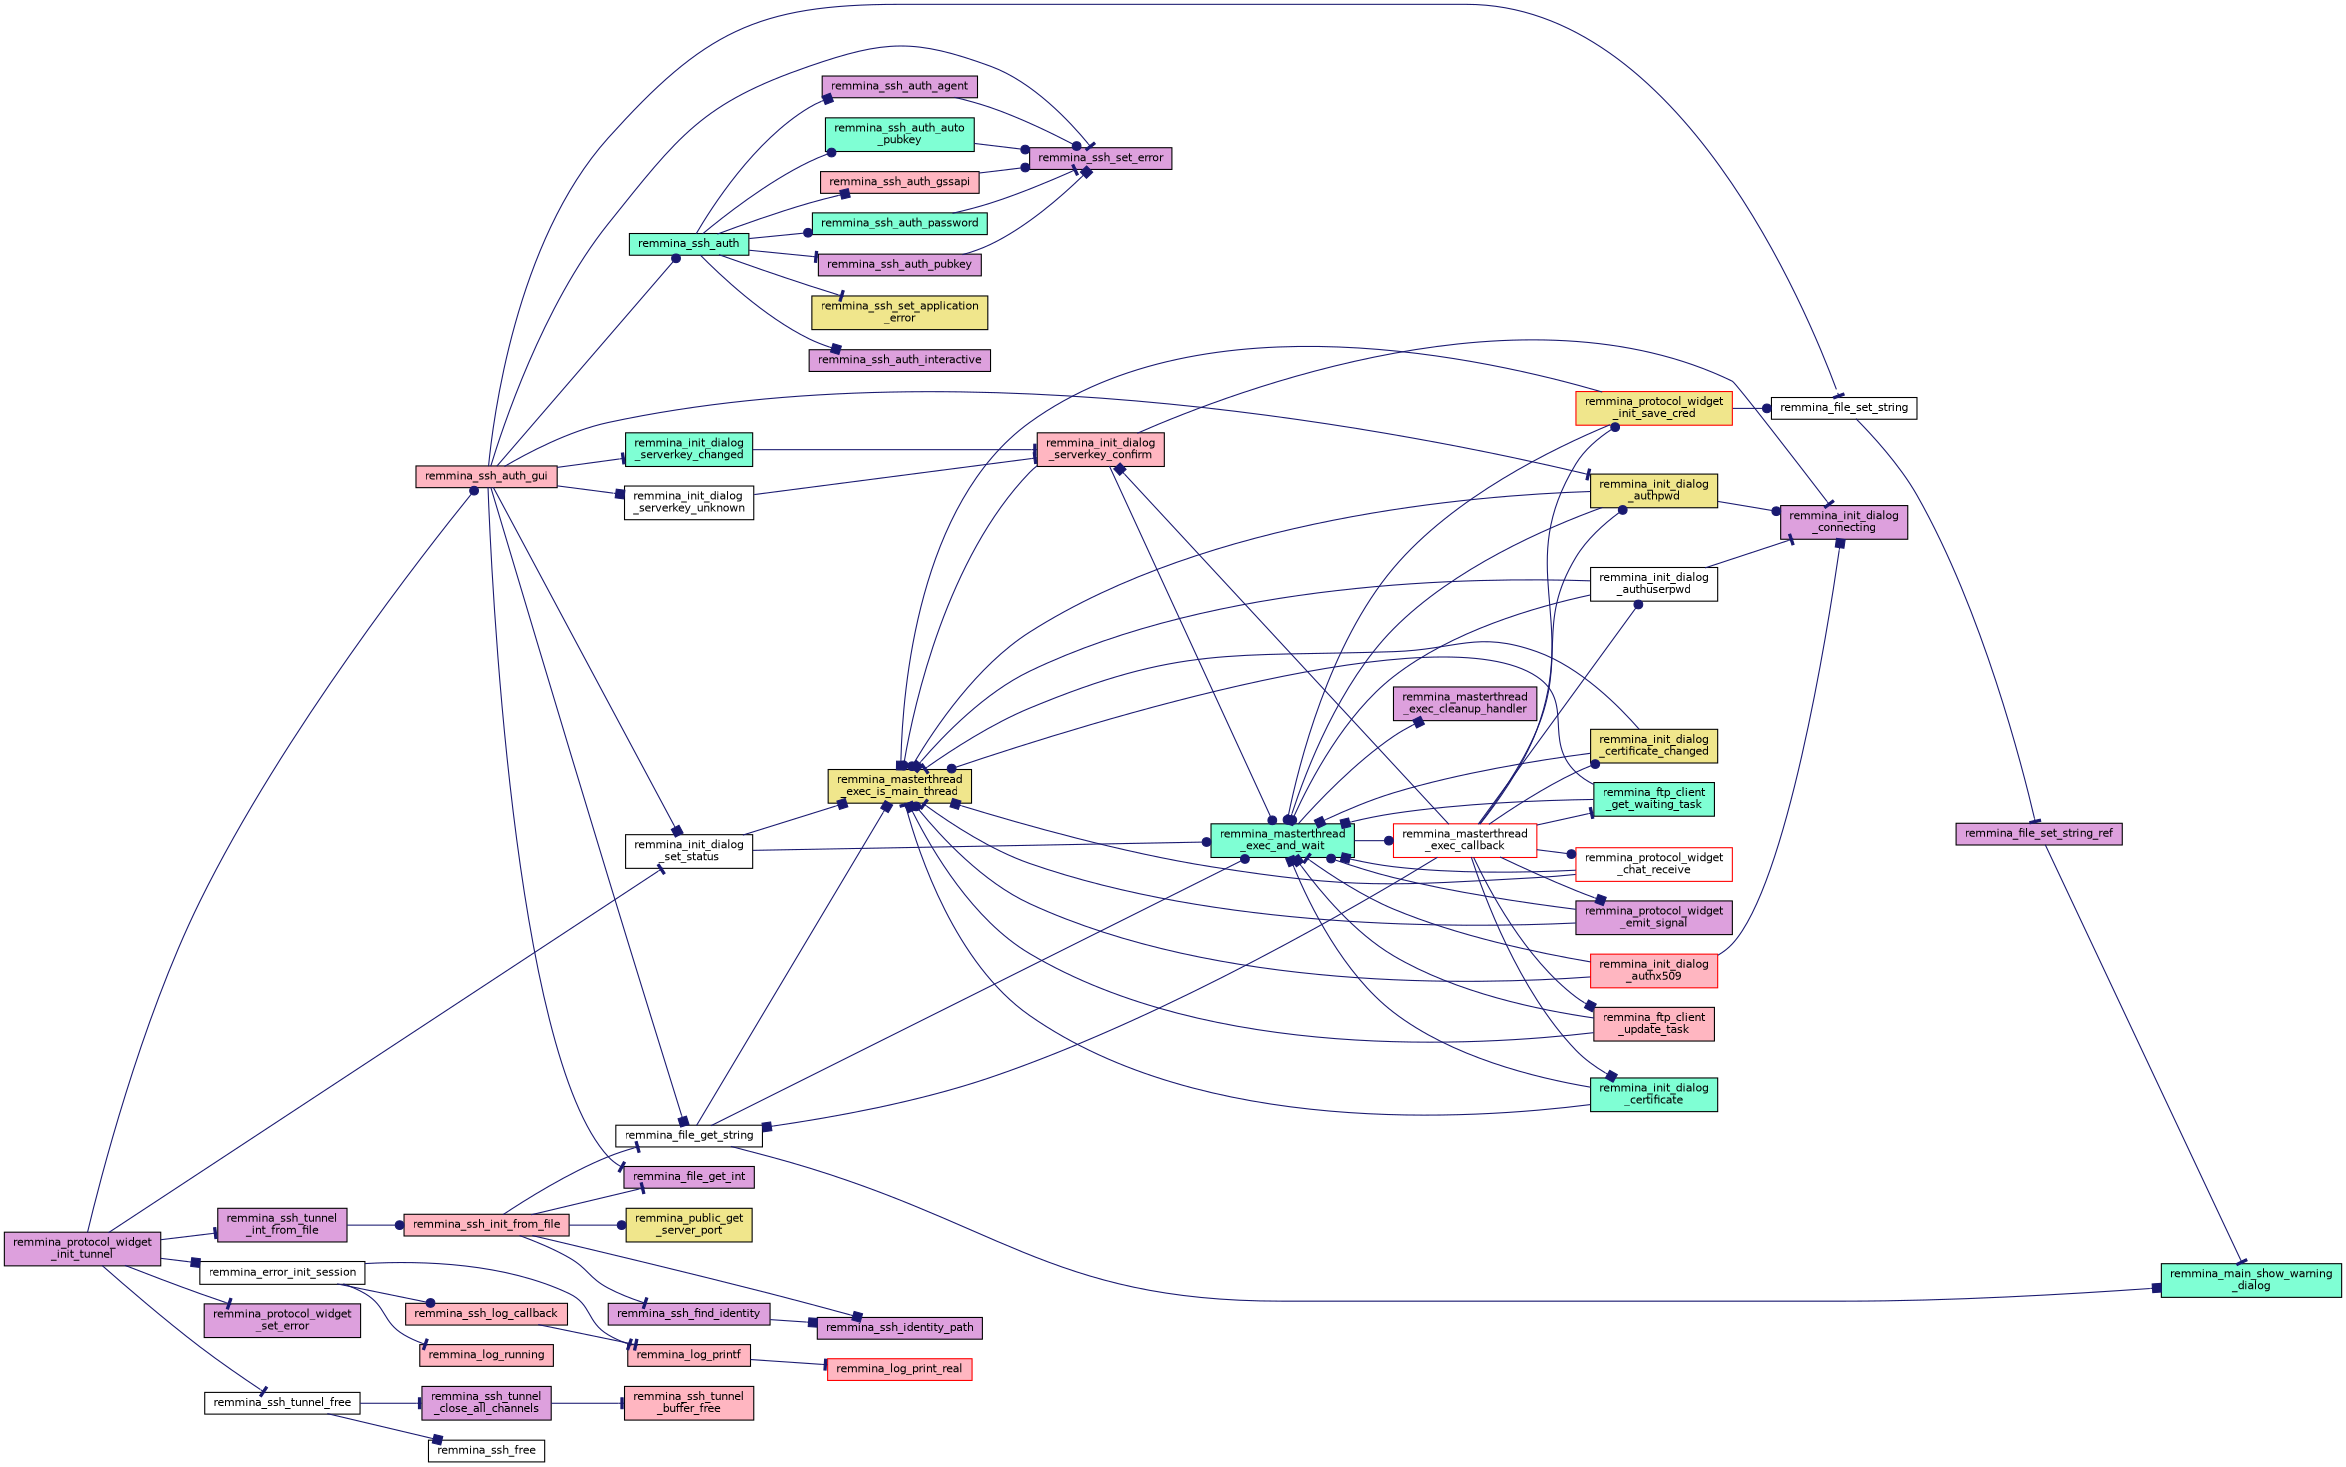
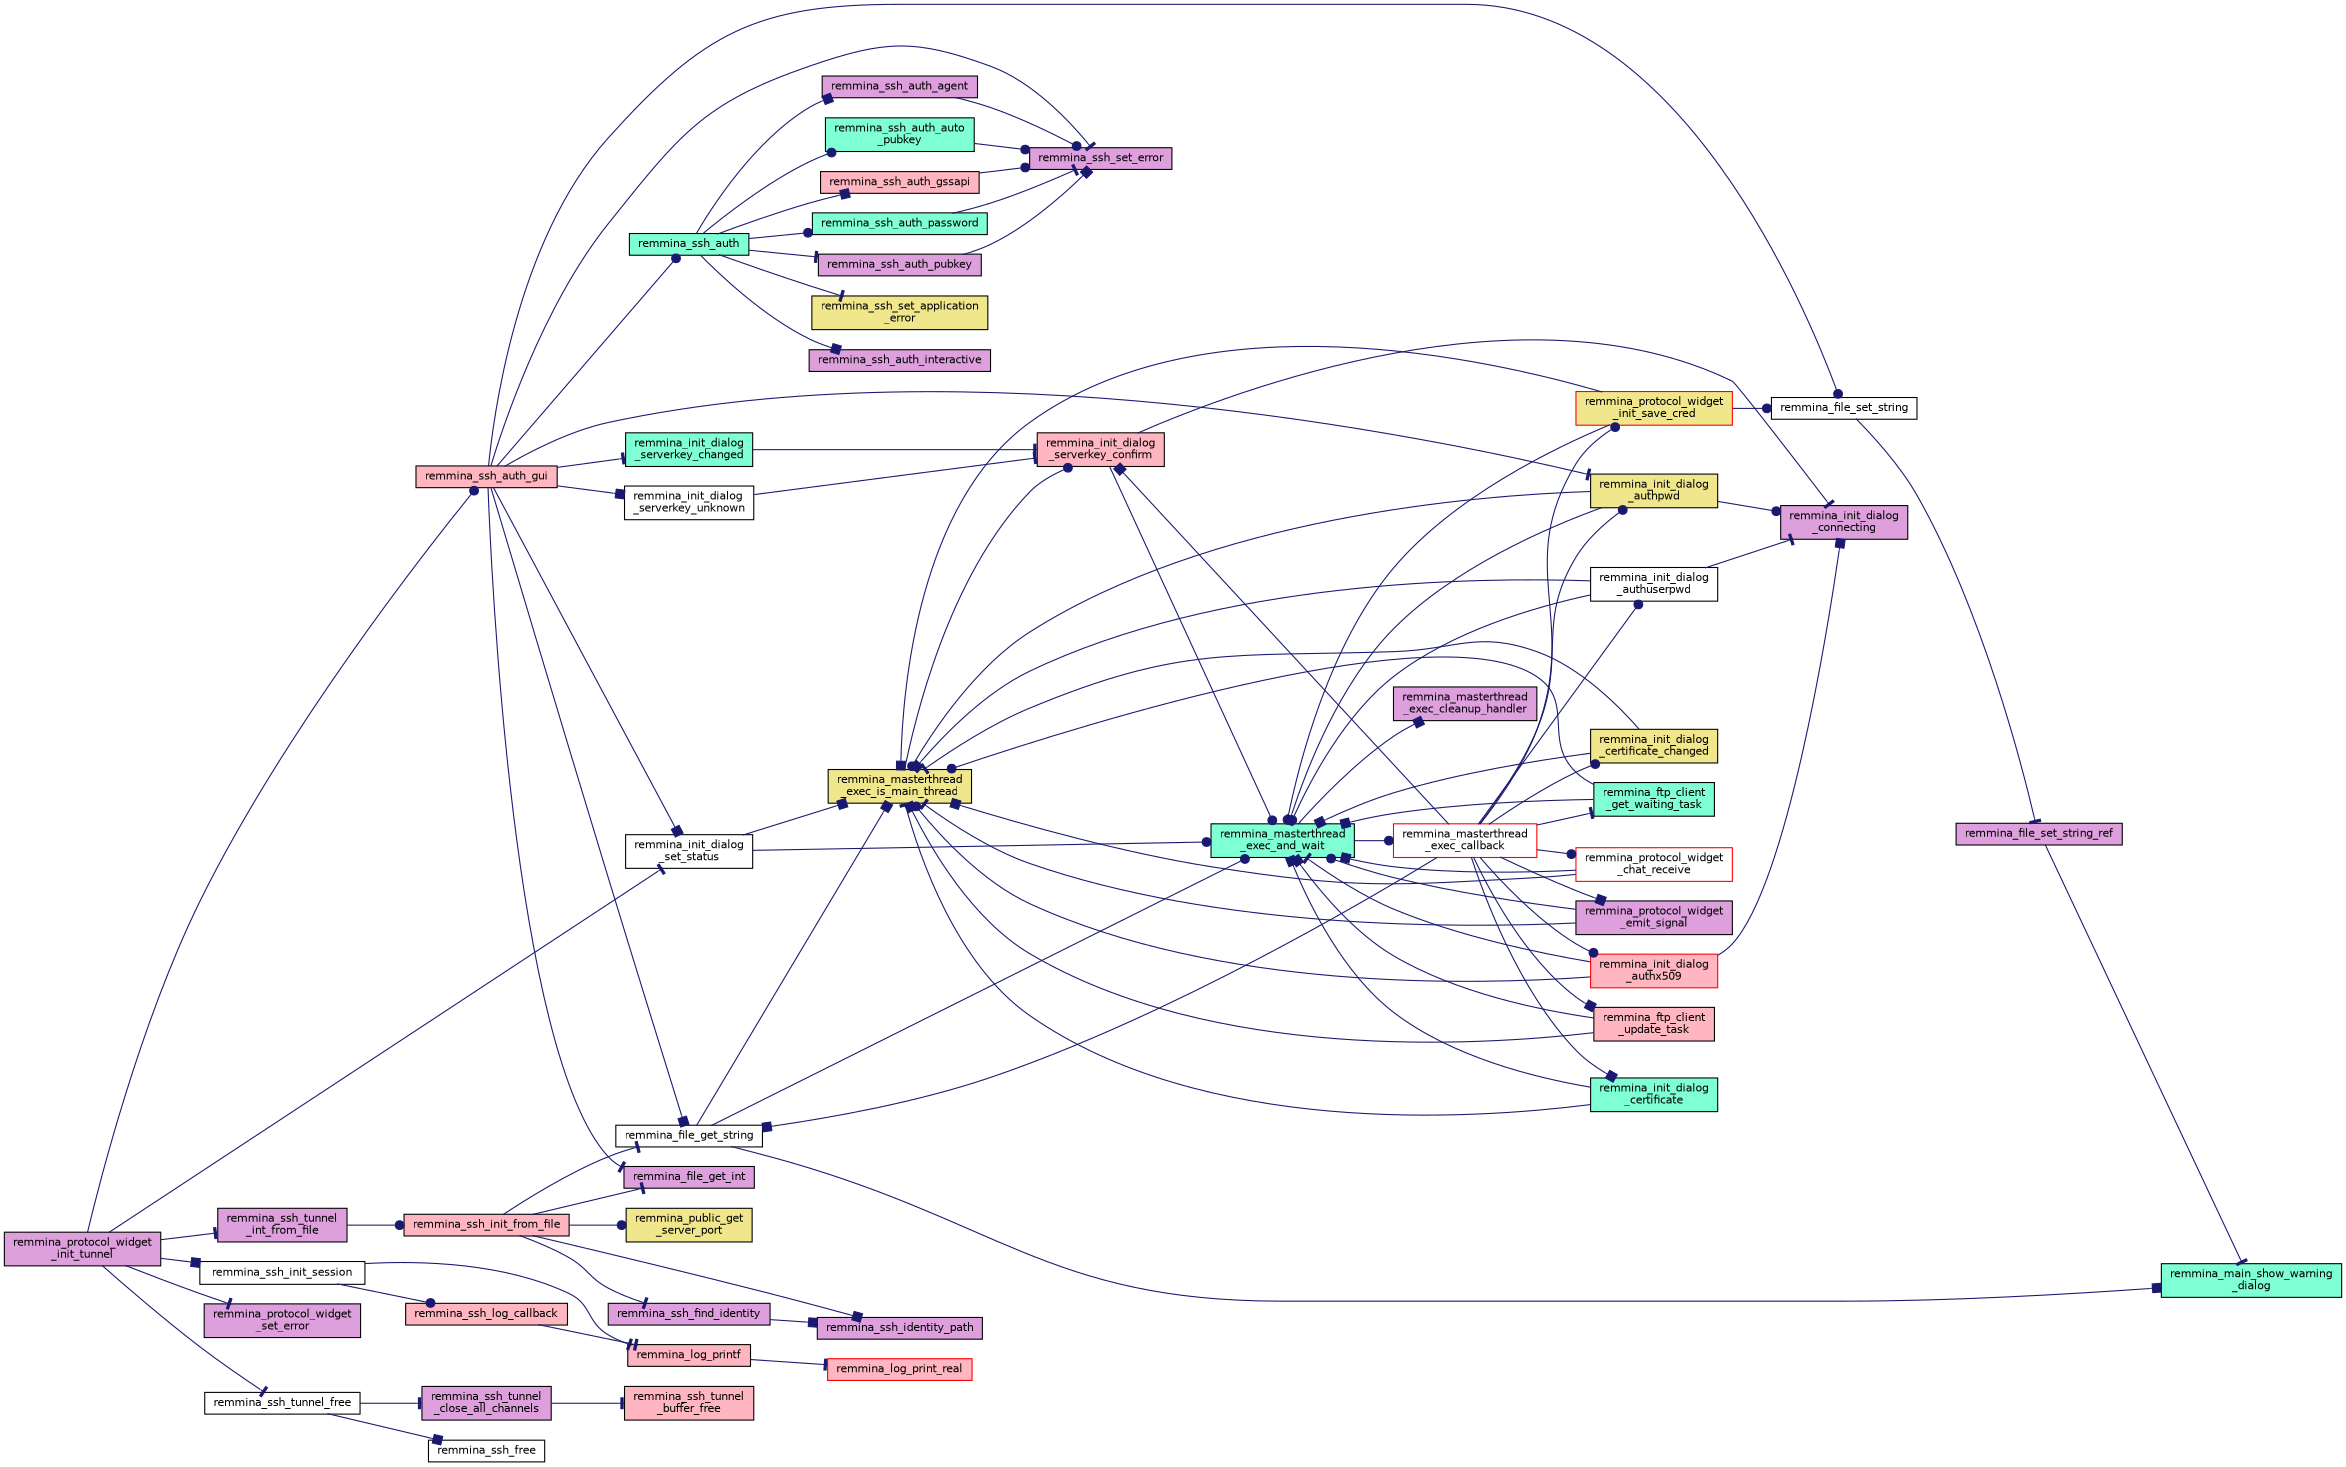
(1120, 4) -> (1120, 4)
(949, 603) -> (957, 604)
none -> (1533, 912)
(282, 1273) -> (282, 1273)
(487, 1355) -> none
